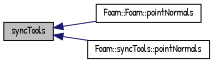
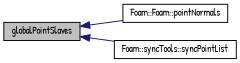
(29, 31) -> (42, 31)
(149, 50) -> (175, 50)
